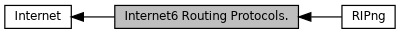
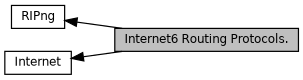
(327, 17) -> (100, 25)
